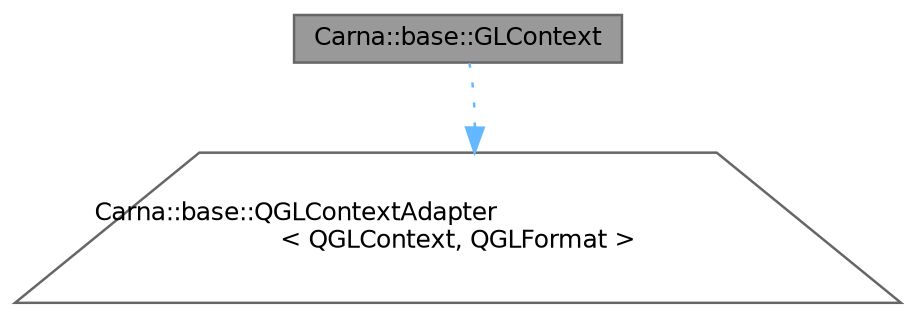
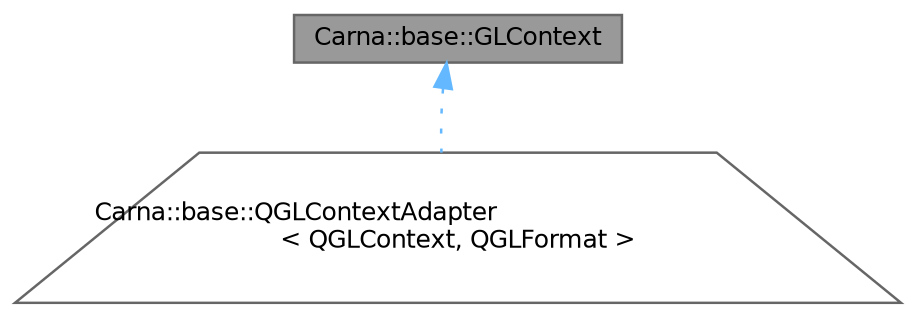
(474, 95) -> (441, 121)
